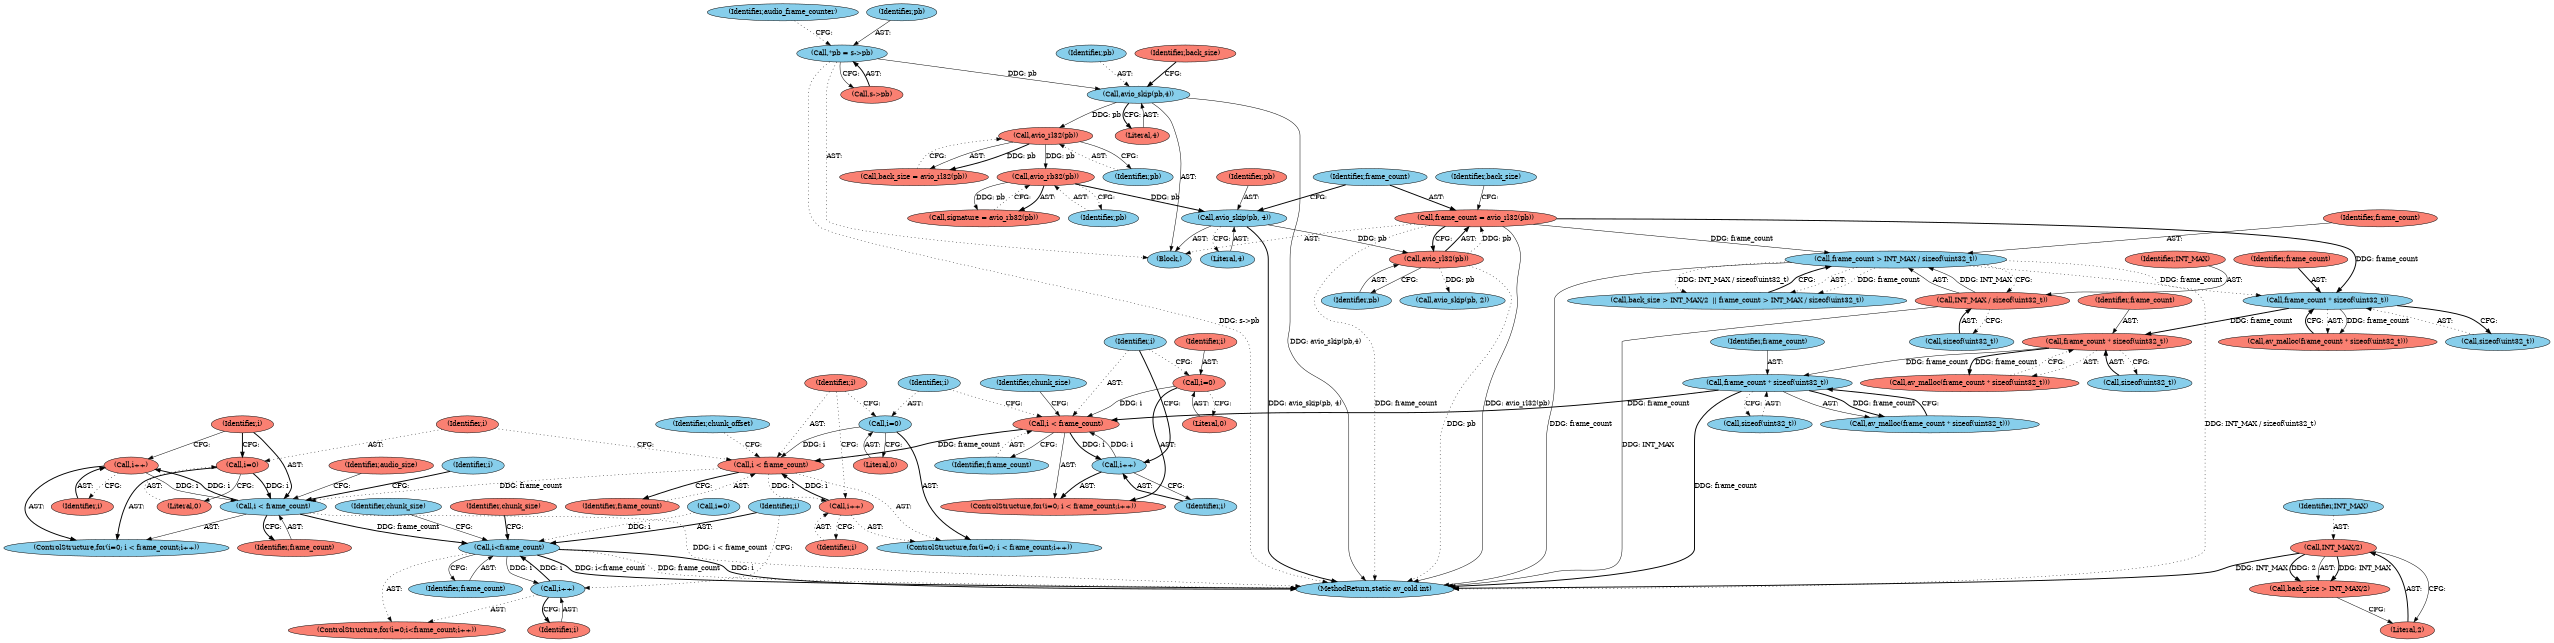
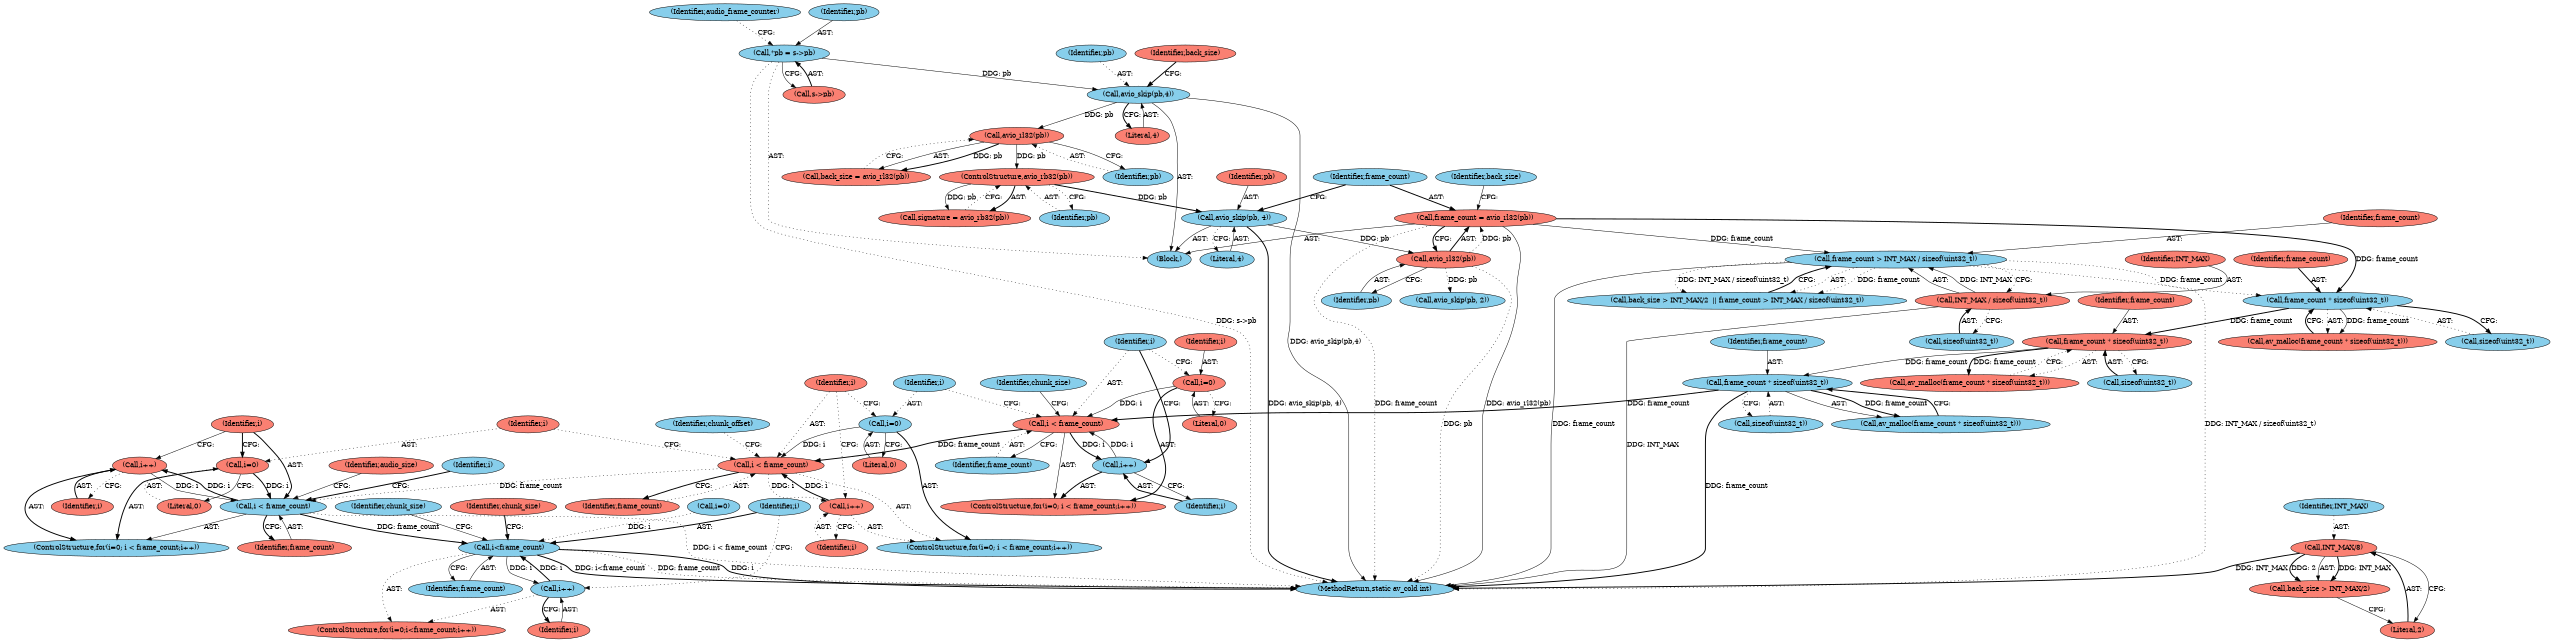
(1046, 177) -> (1017, 177)
(1302, 236) -> (1302, 236)
(2333, 548) -> (2334, 548)
